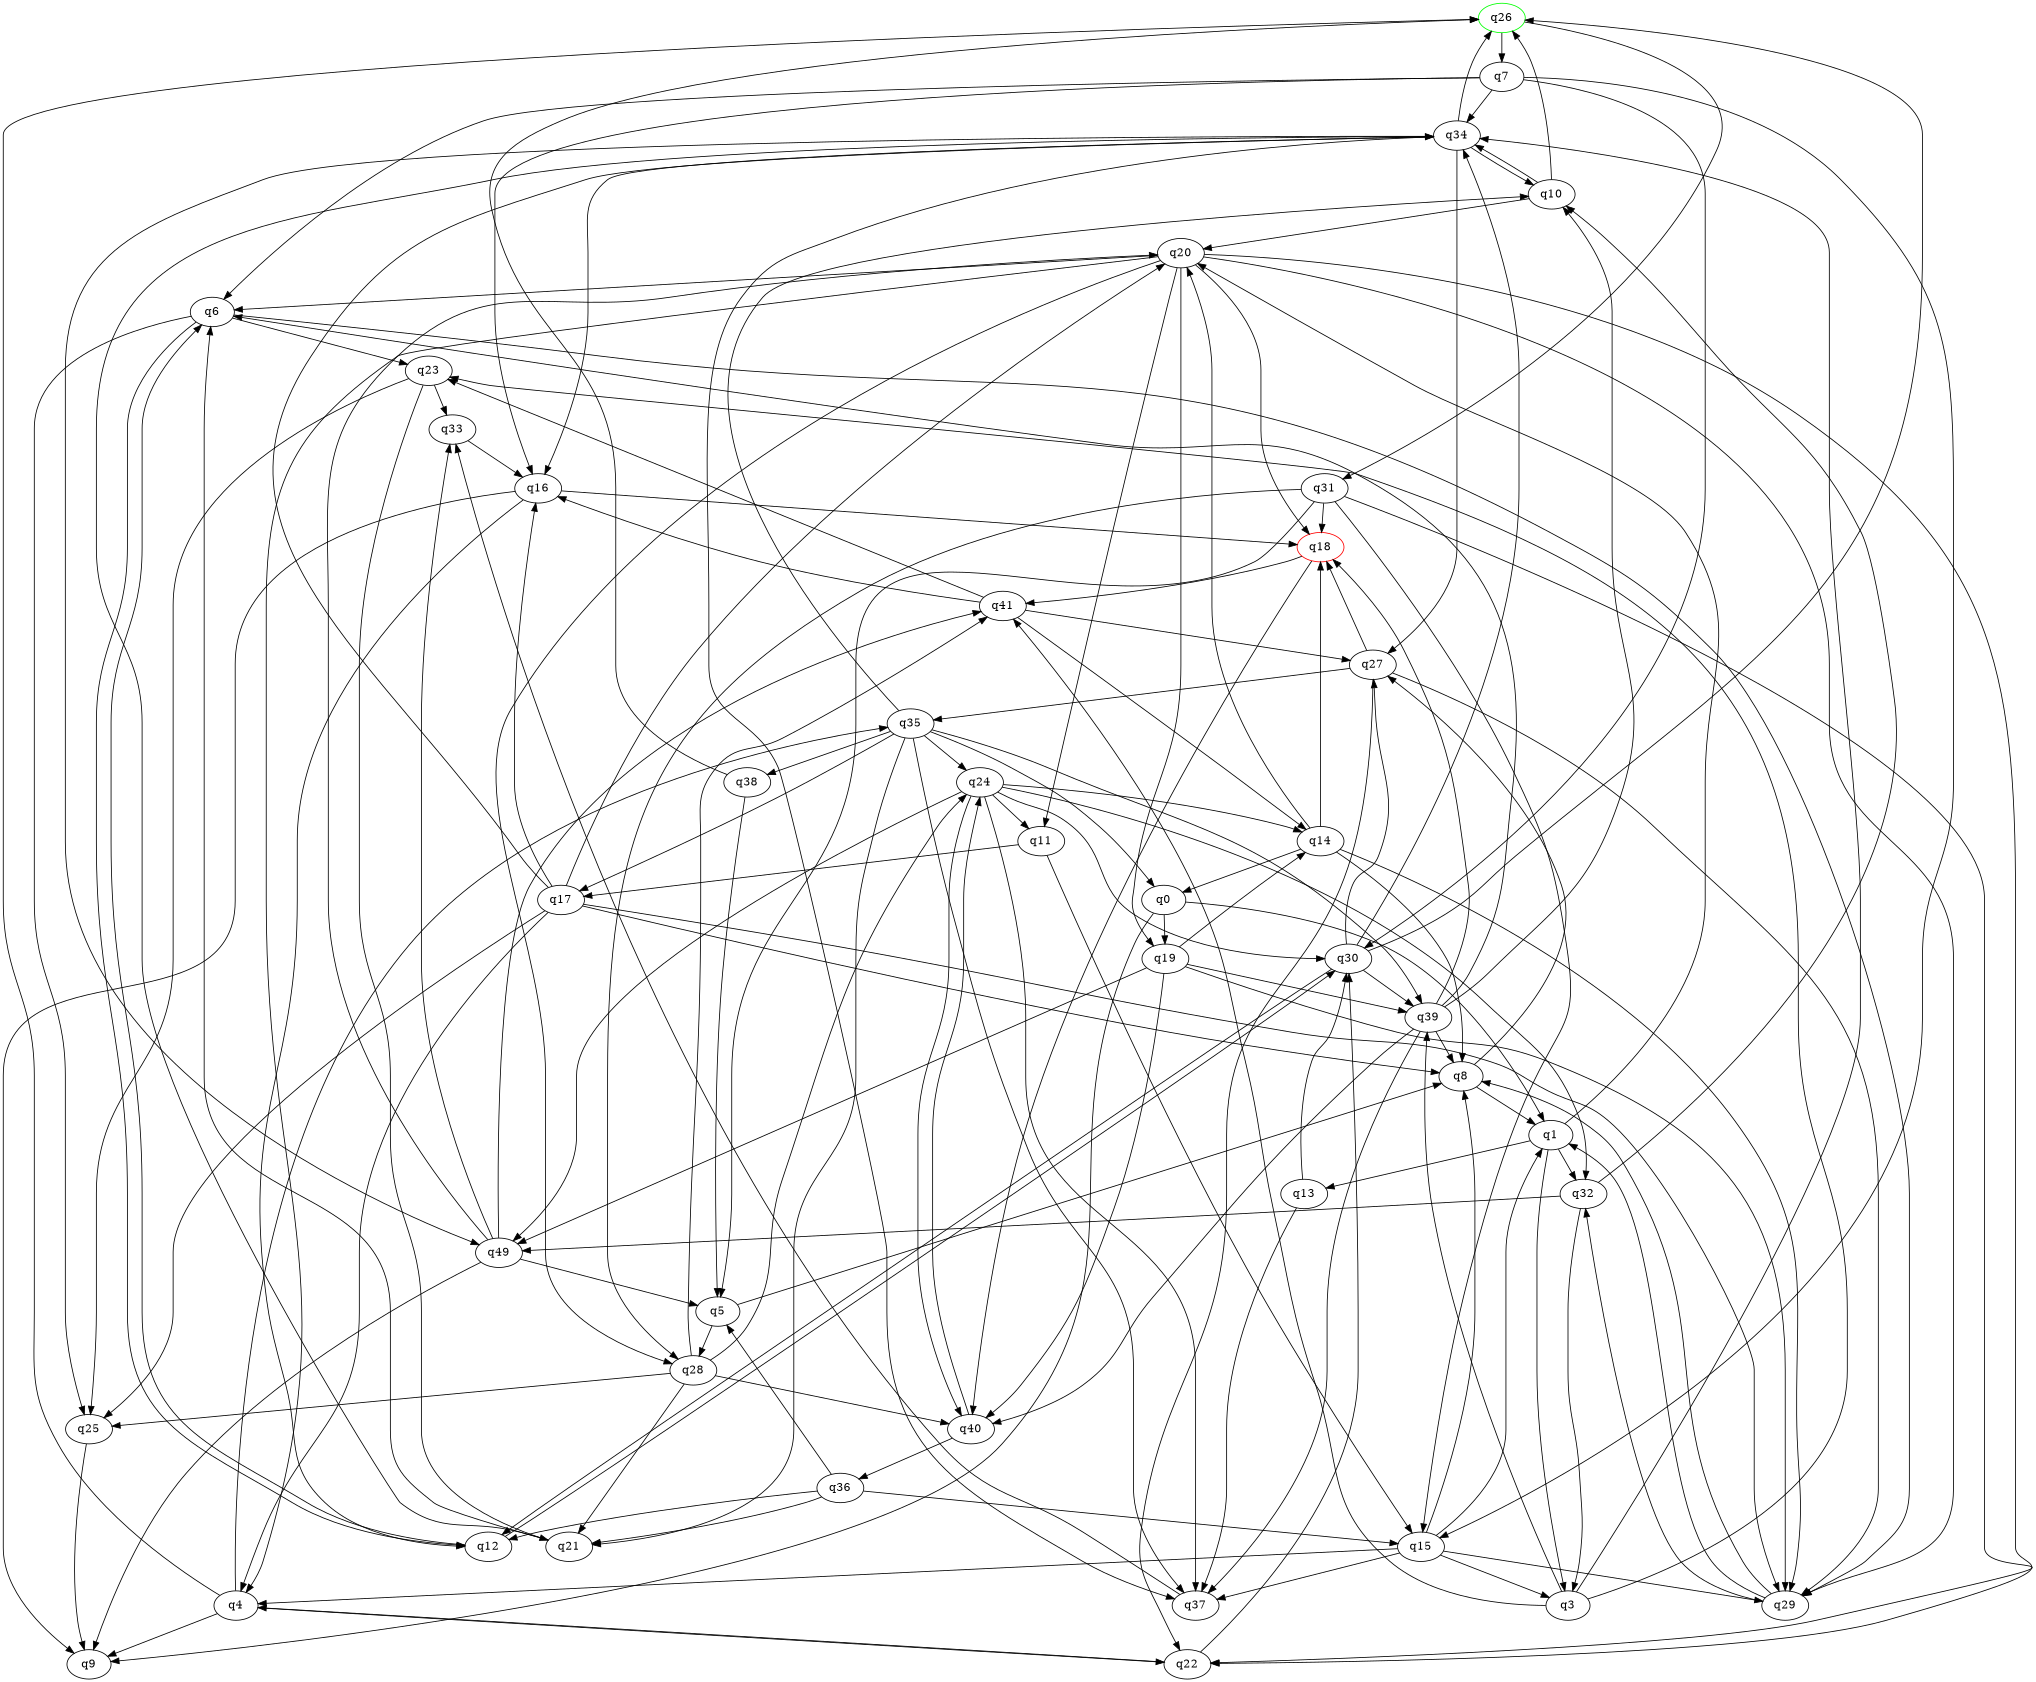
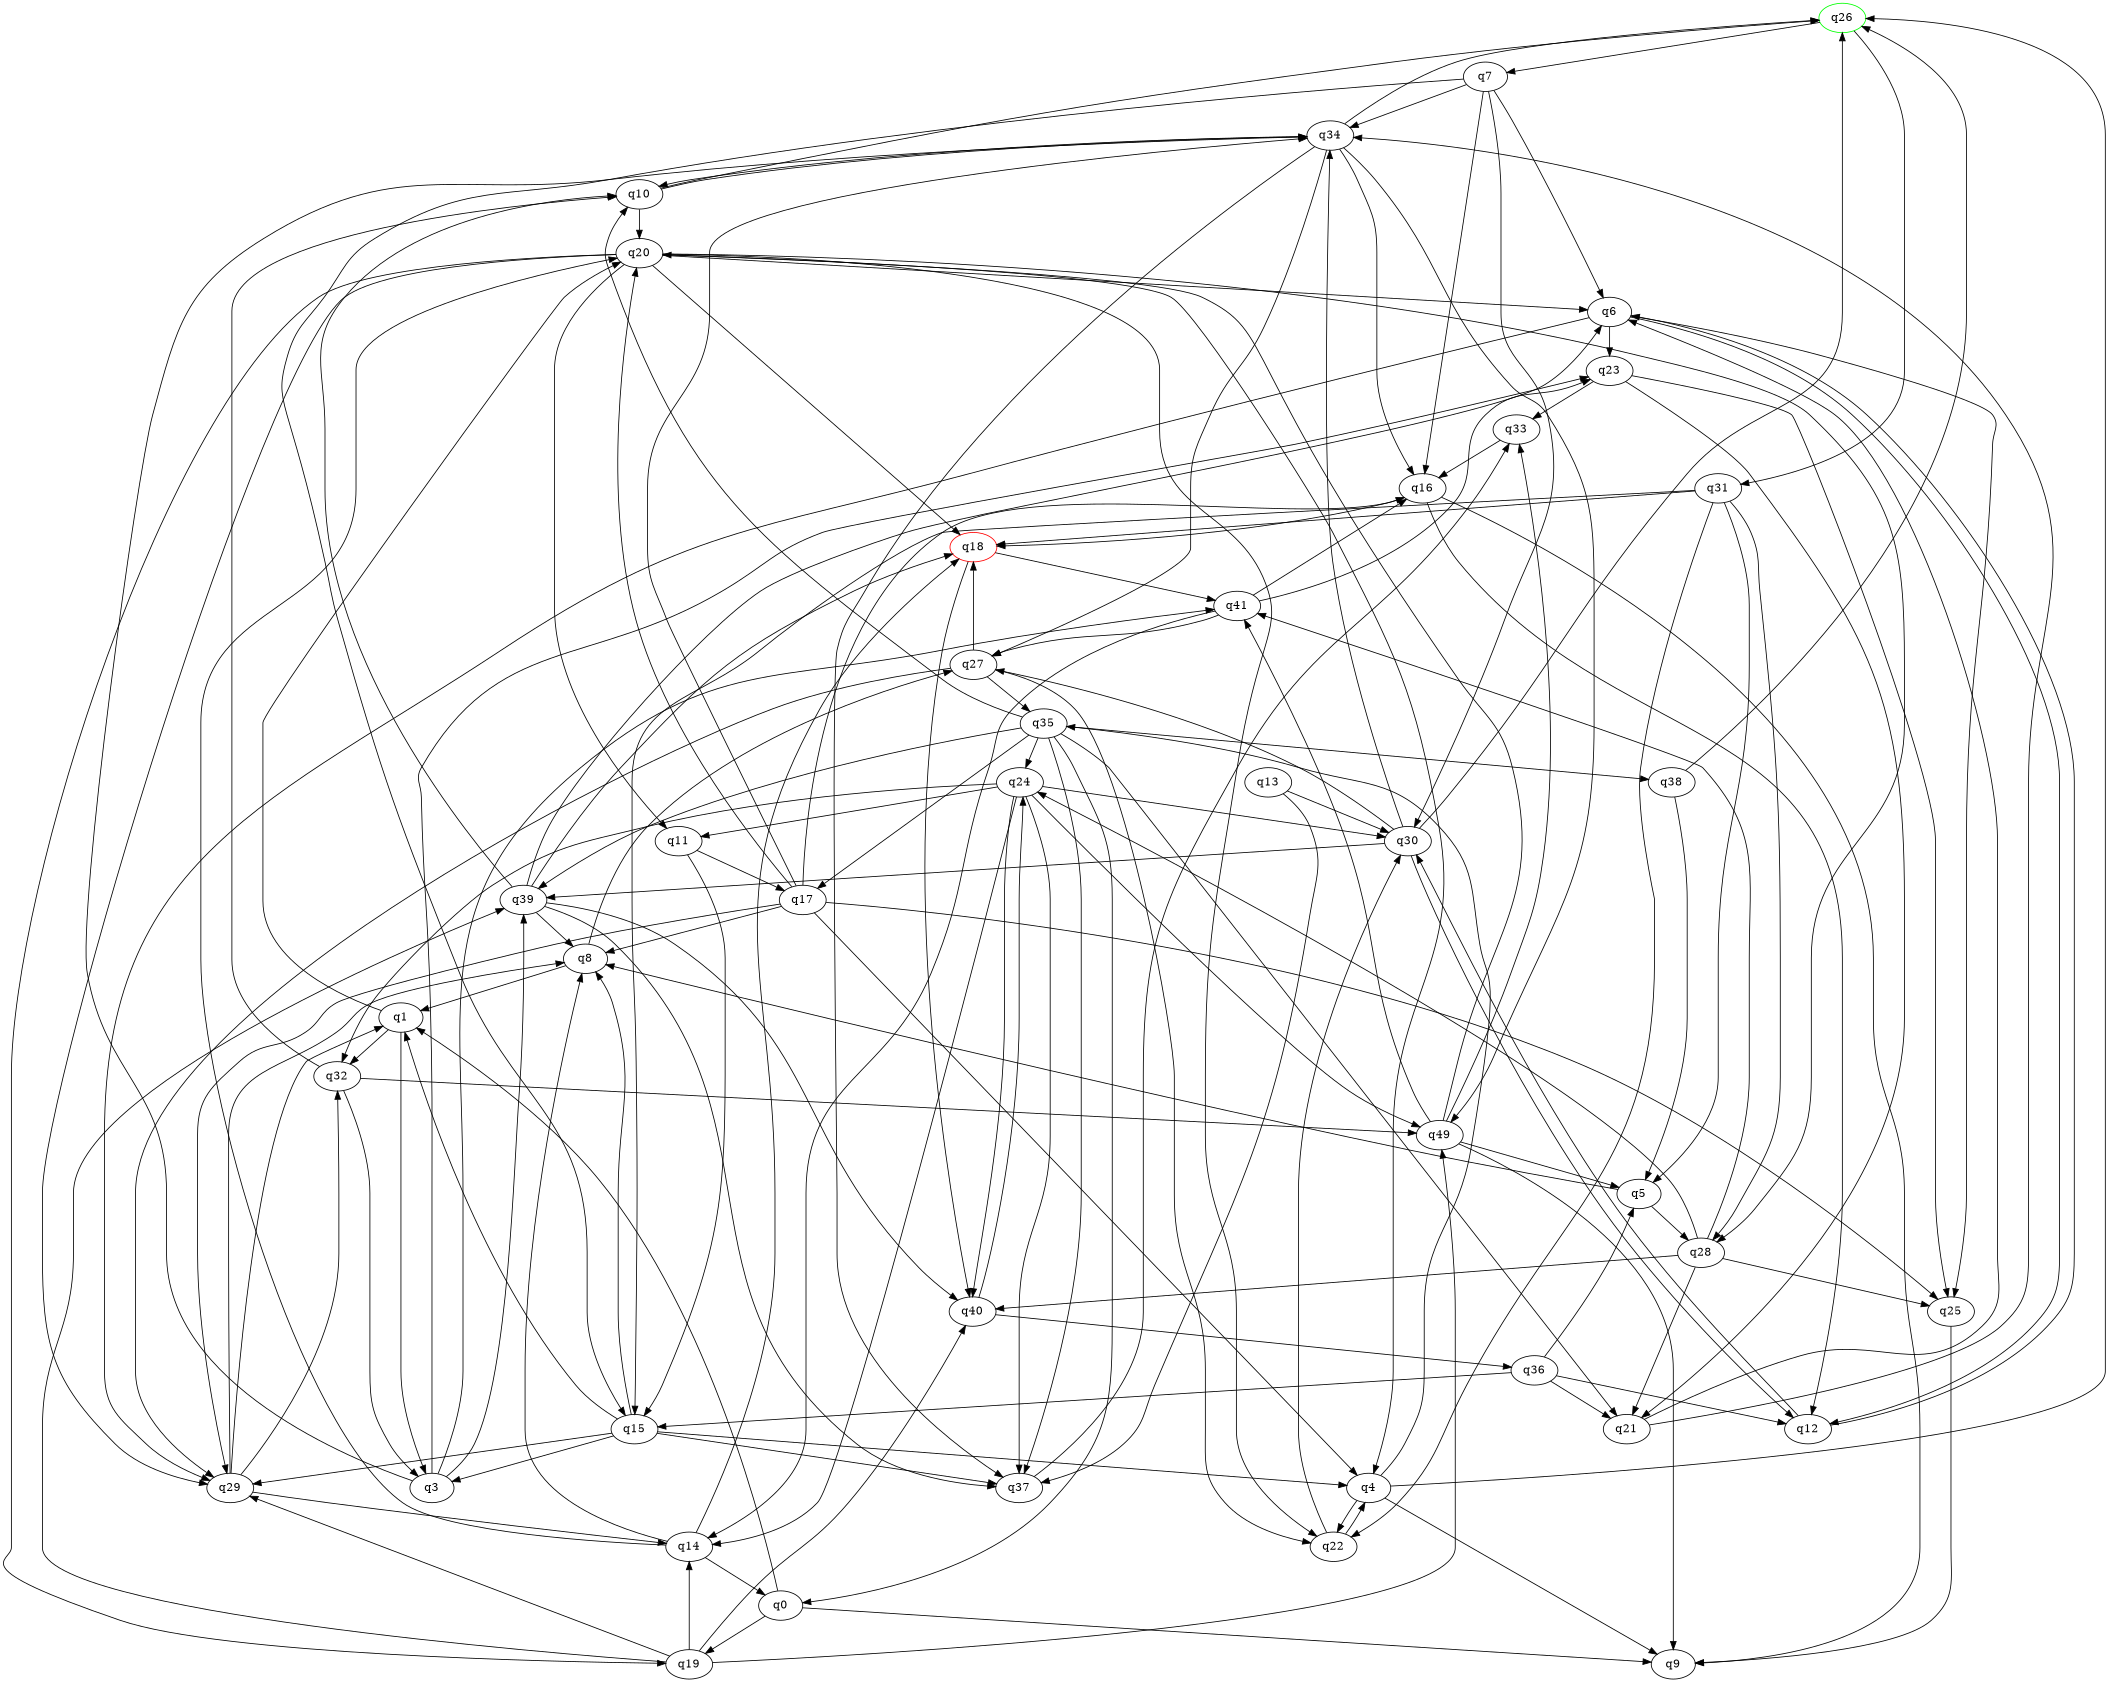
(1732, 1118) -> (486, 1522)
(1432, 1164) -> none
